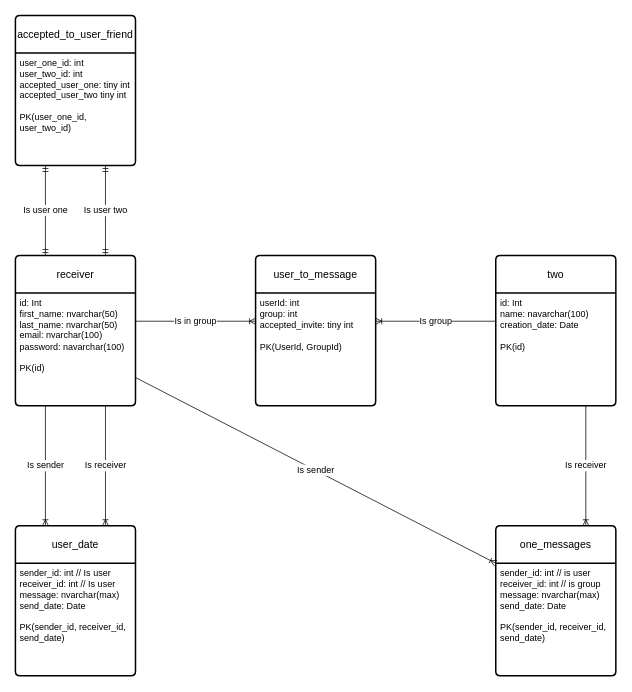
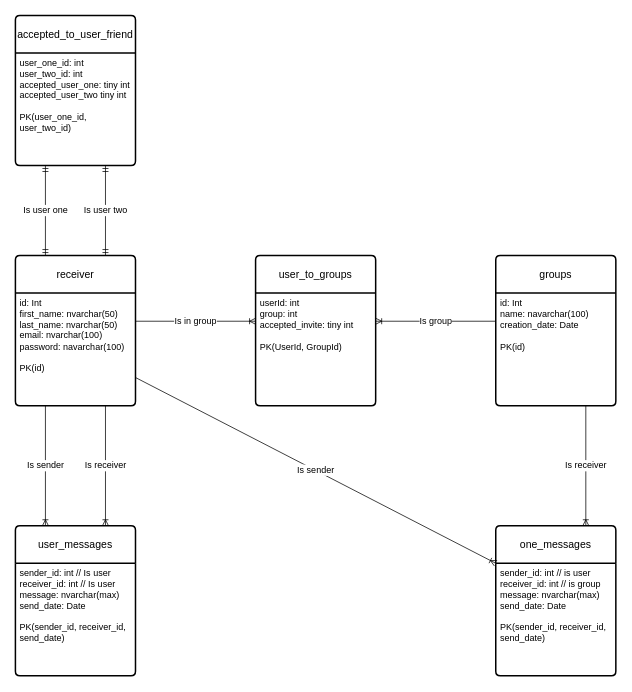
(315, 274) -> (315, 274)
(555, 274) -> (555, 274)
(75, 544) -> (75, 544)
